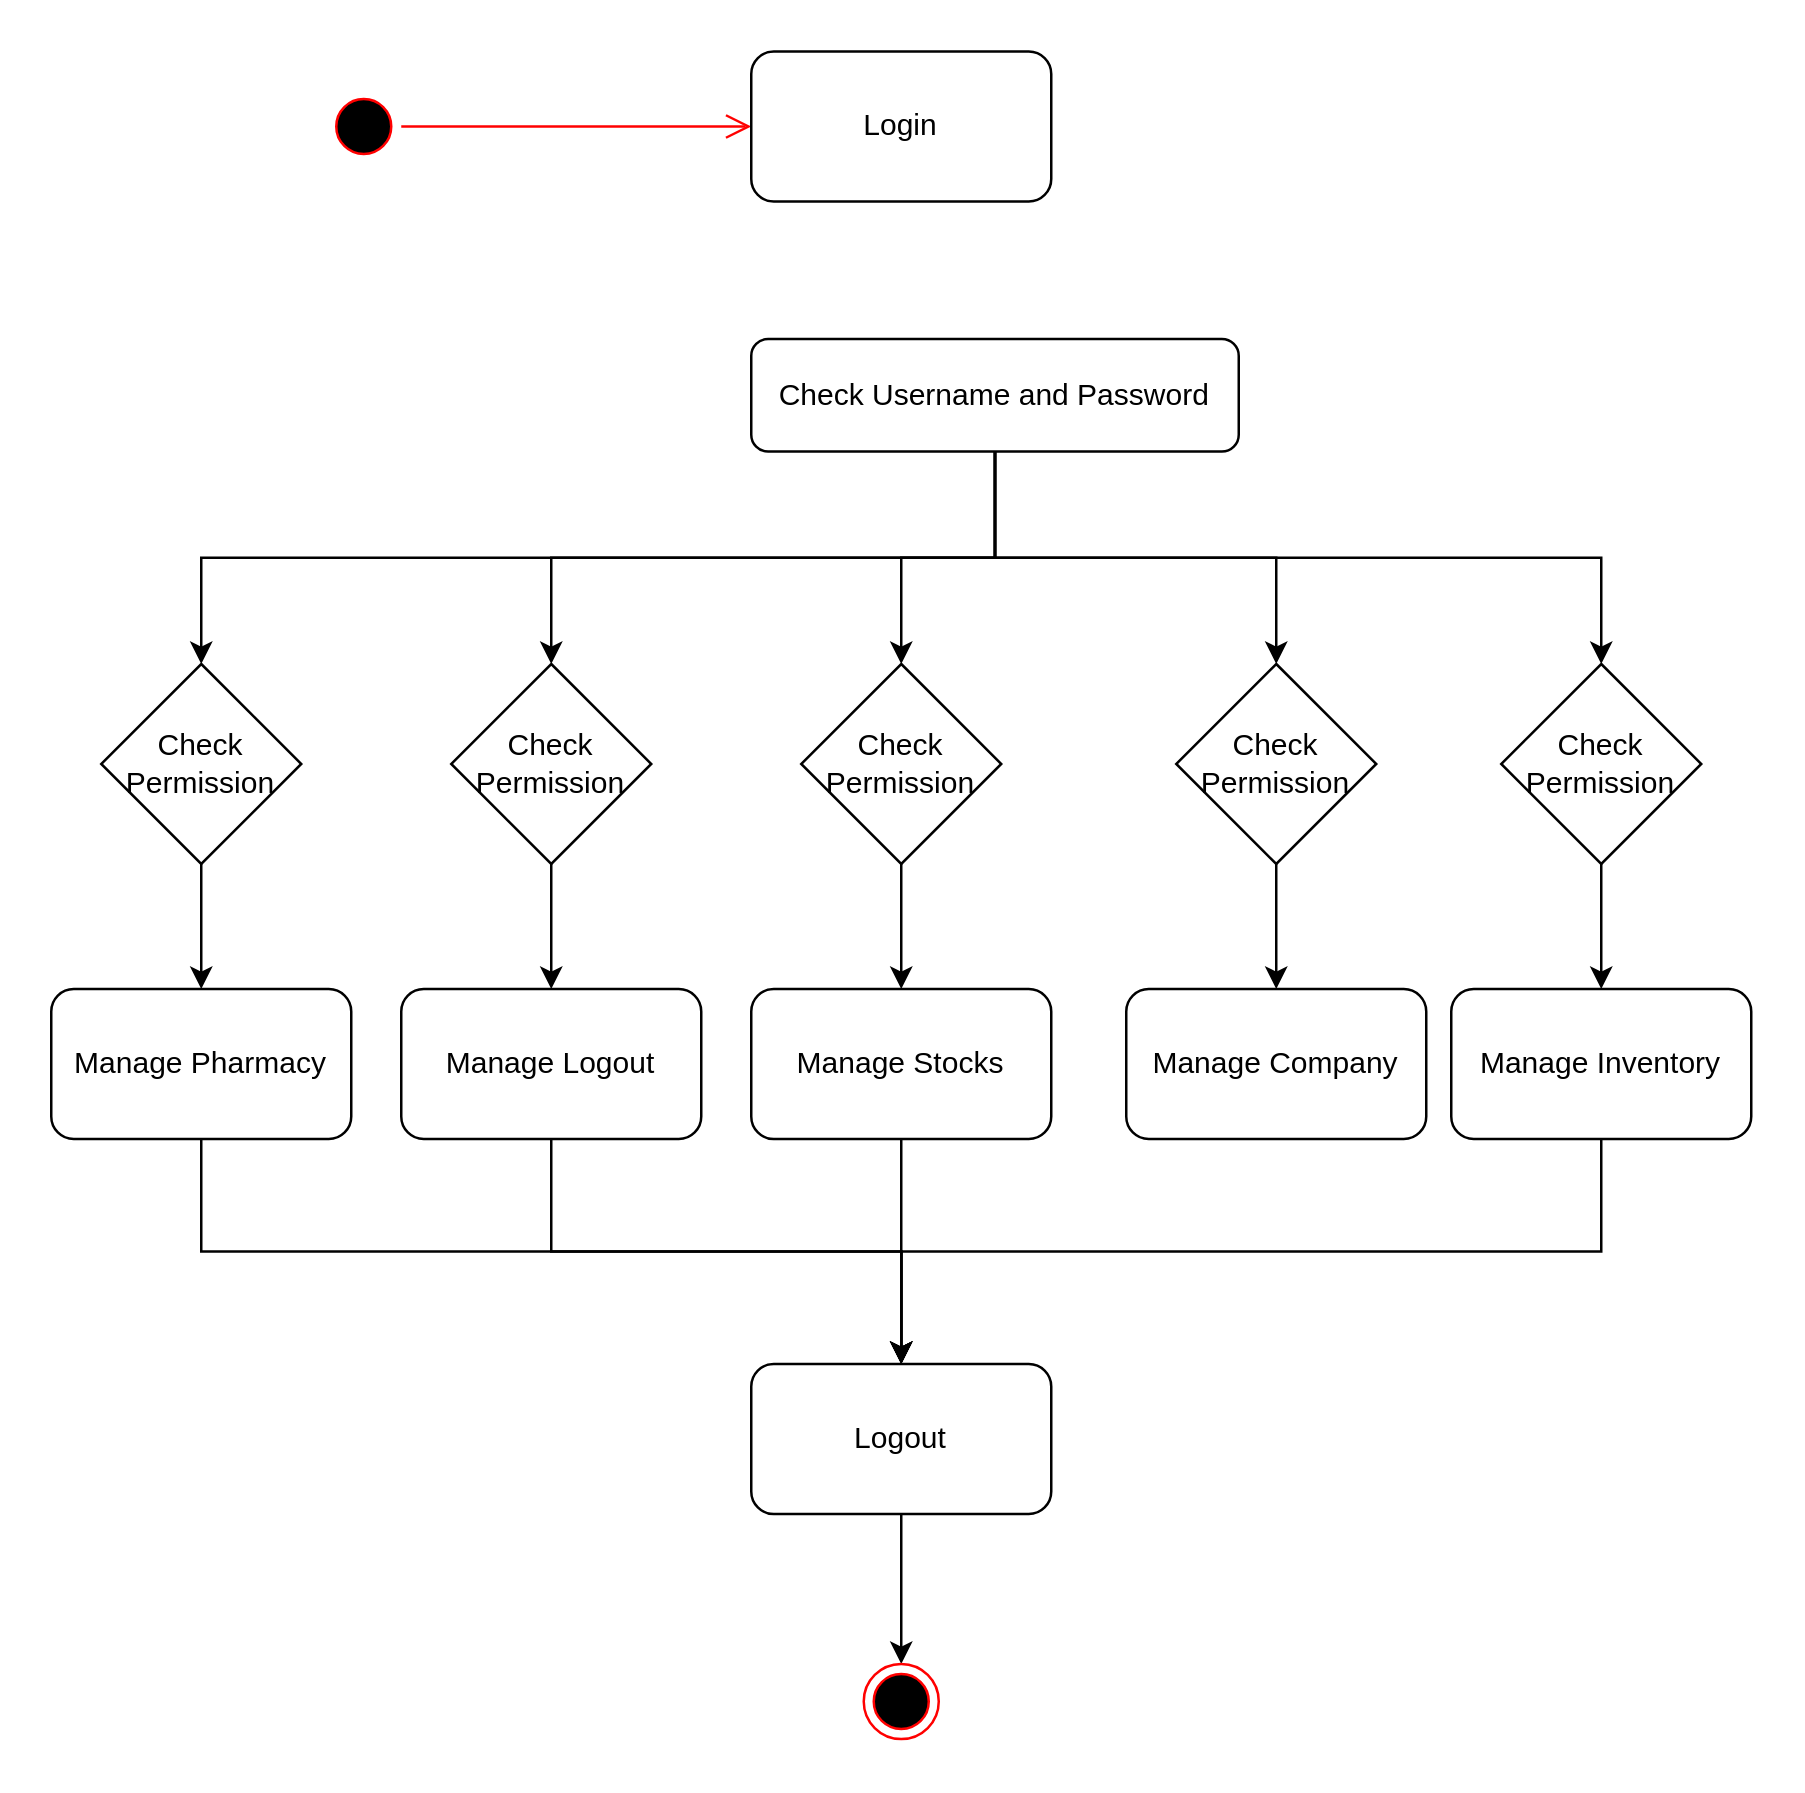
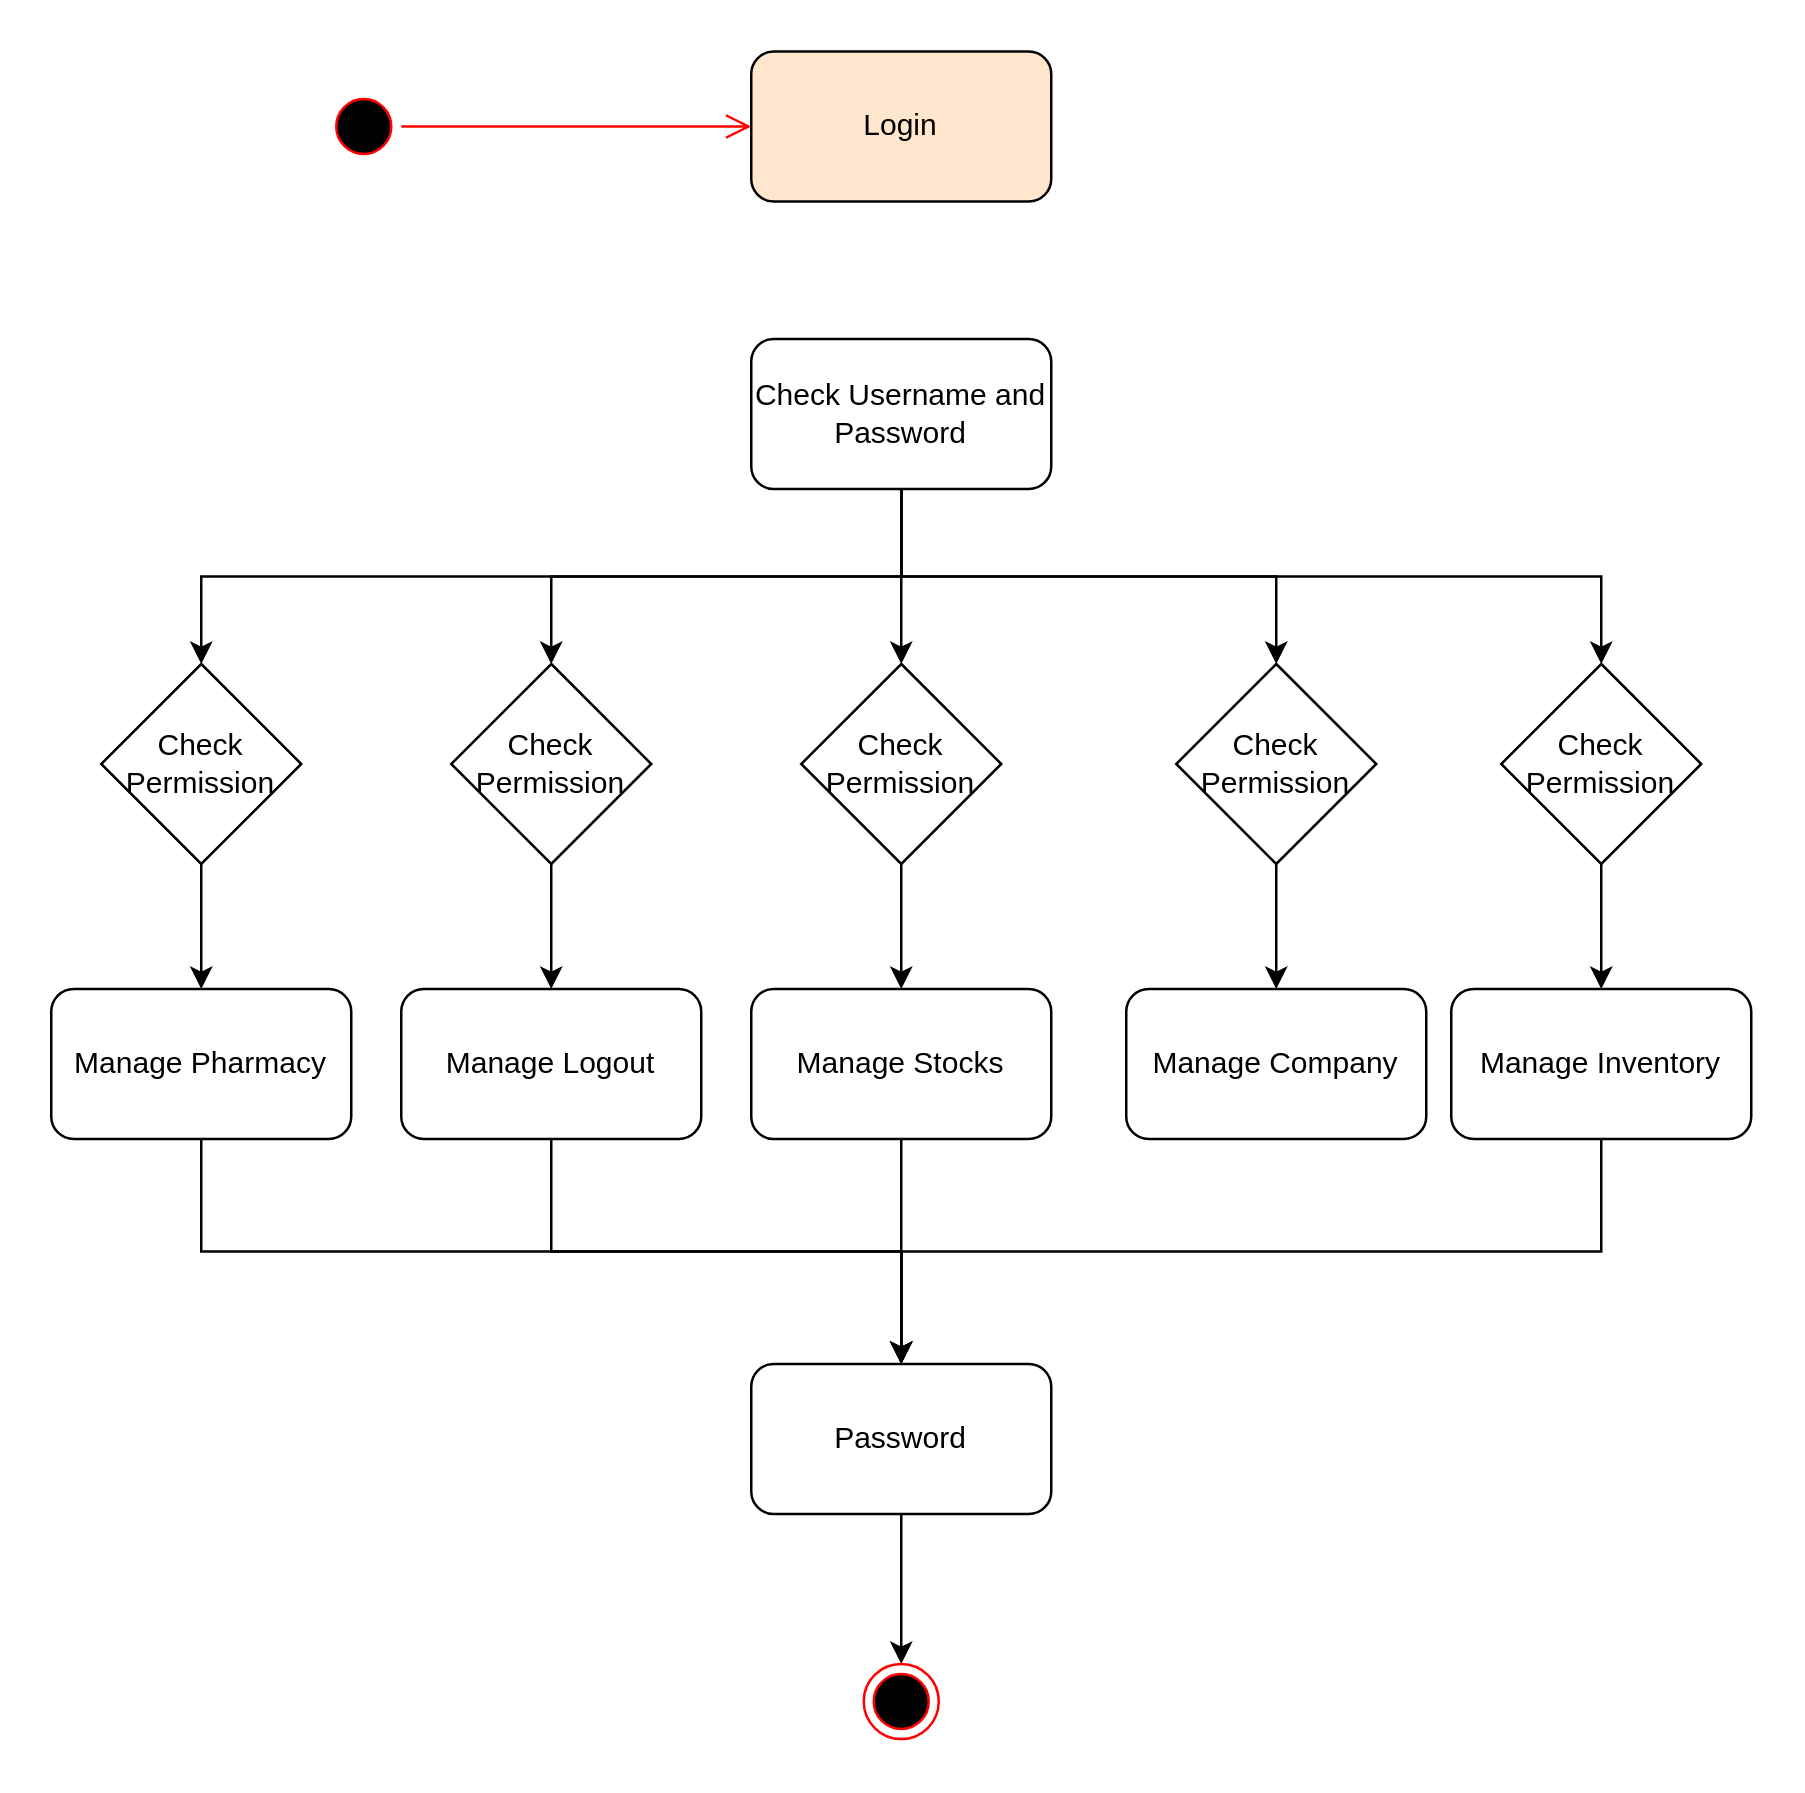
(901, 126) -> (901, 126)
(995, 395) -> (901, 414)
(901, 1439) -> (901, 1439)
